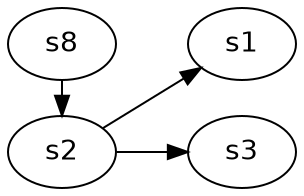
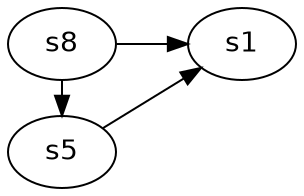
none -> (142, 44)
(62, 152) -> (62, 152)
(242, 152) -> none
